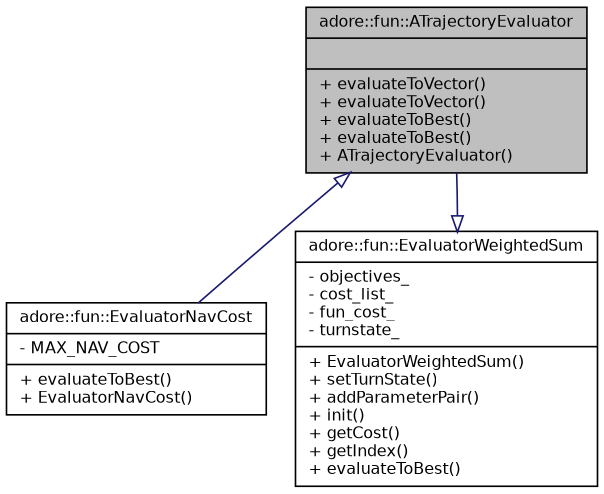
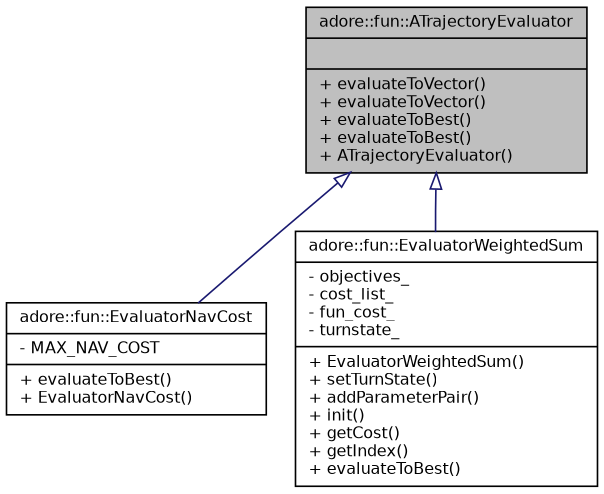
(457, 194) -> (436, 211)
